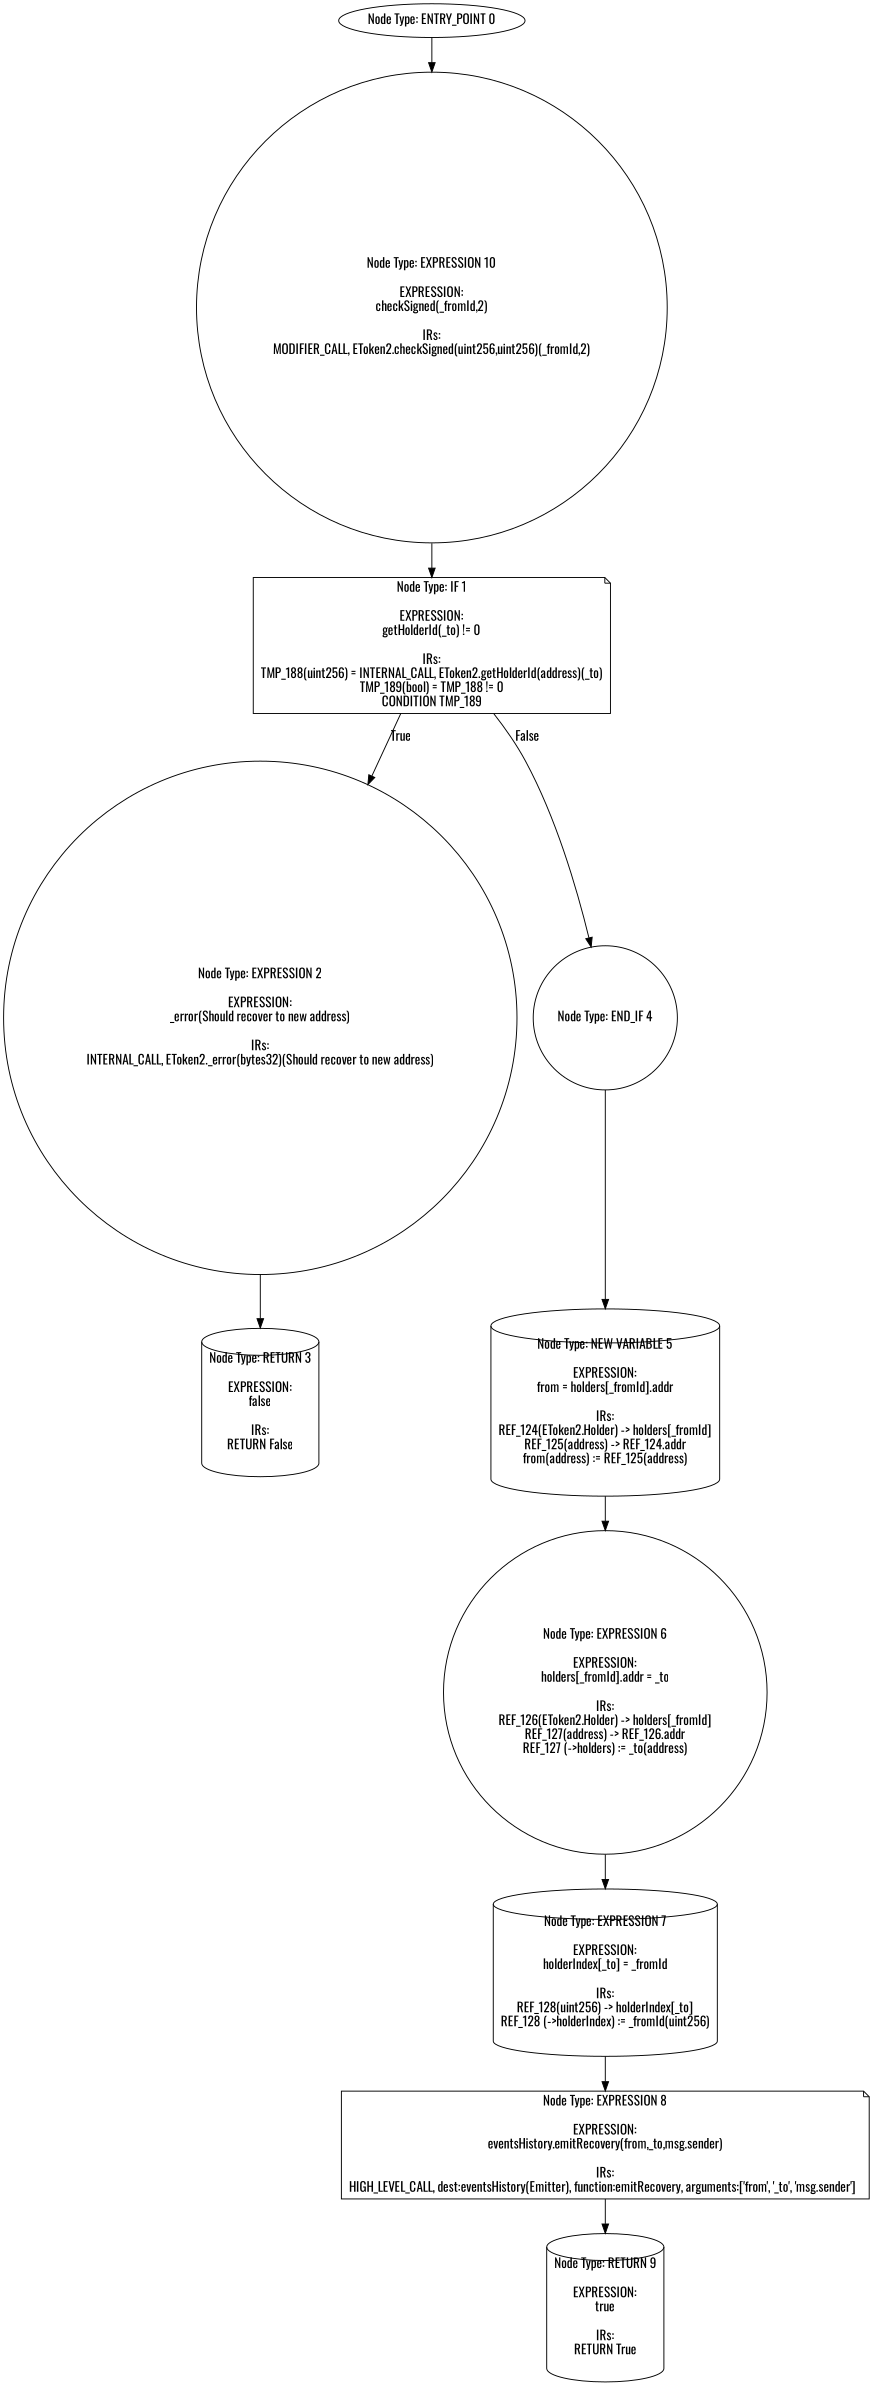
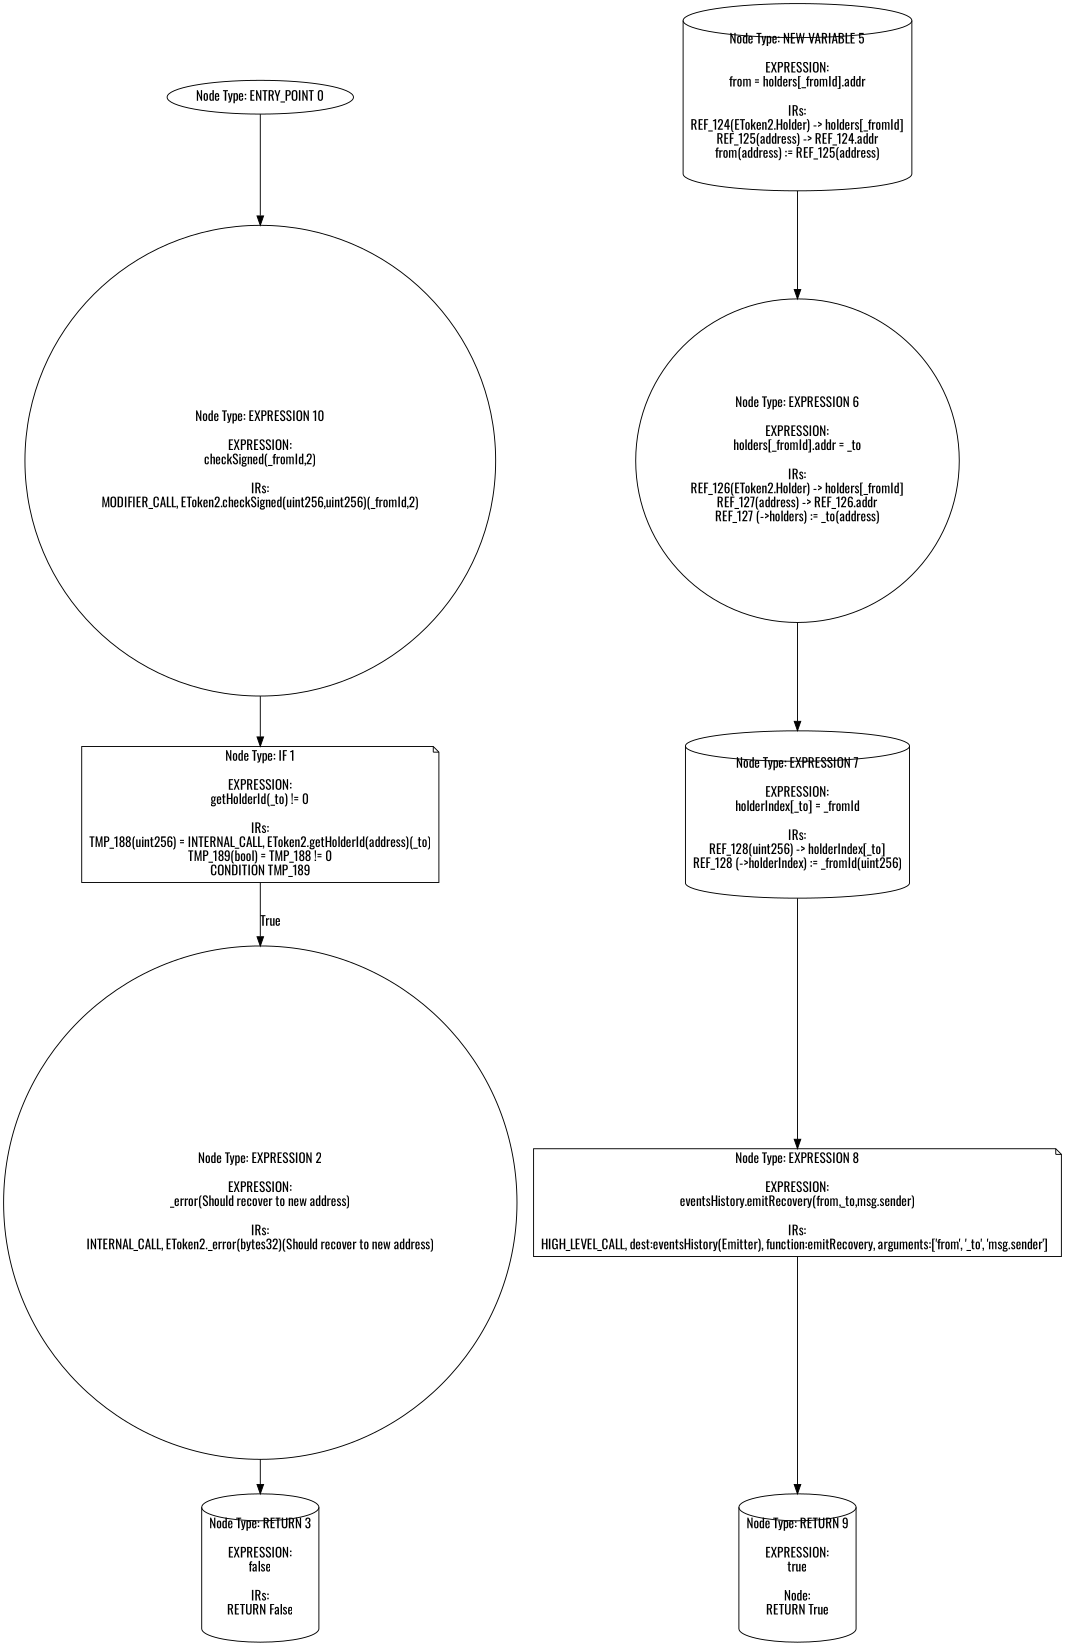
(605, 1018) -> none
(605, 2308) -> (797, 1568)
